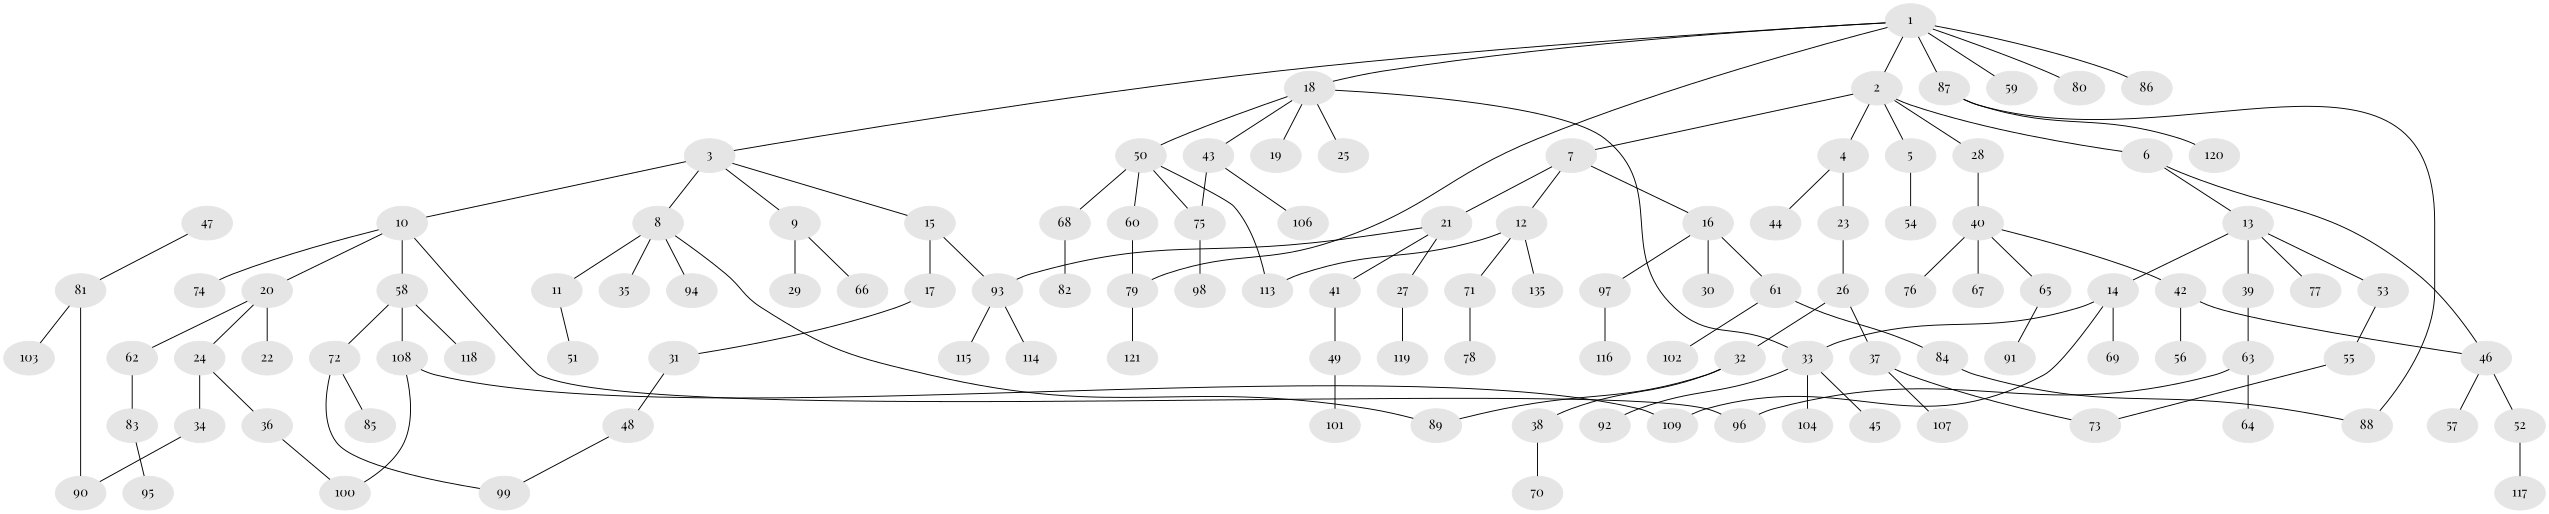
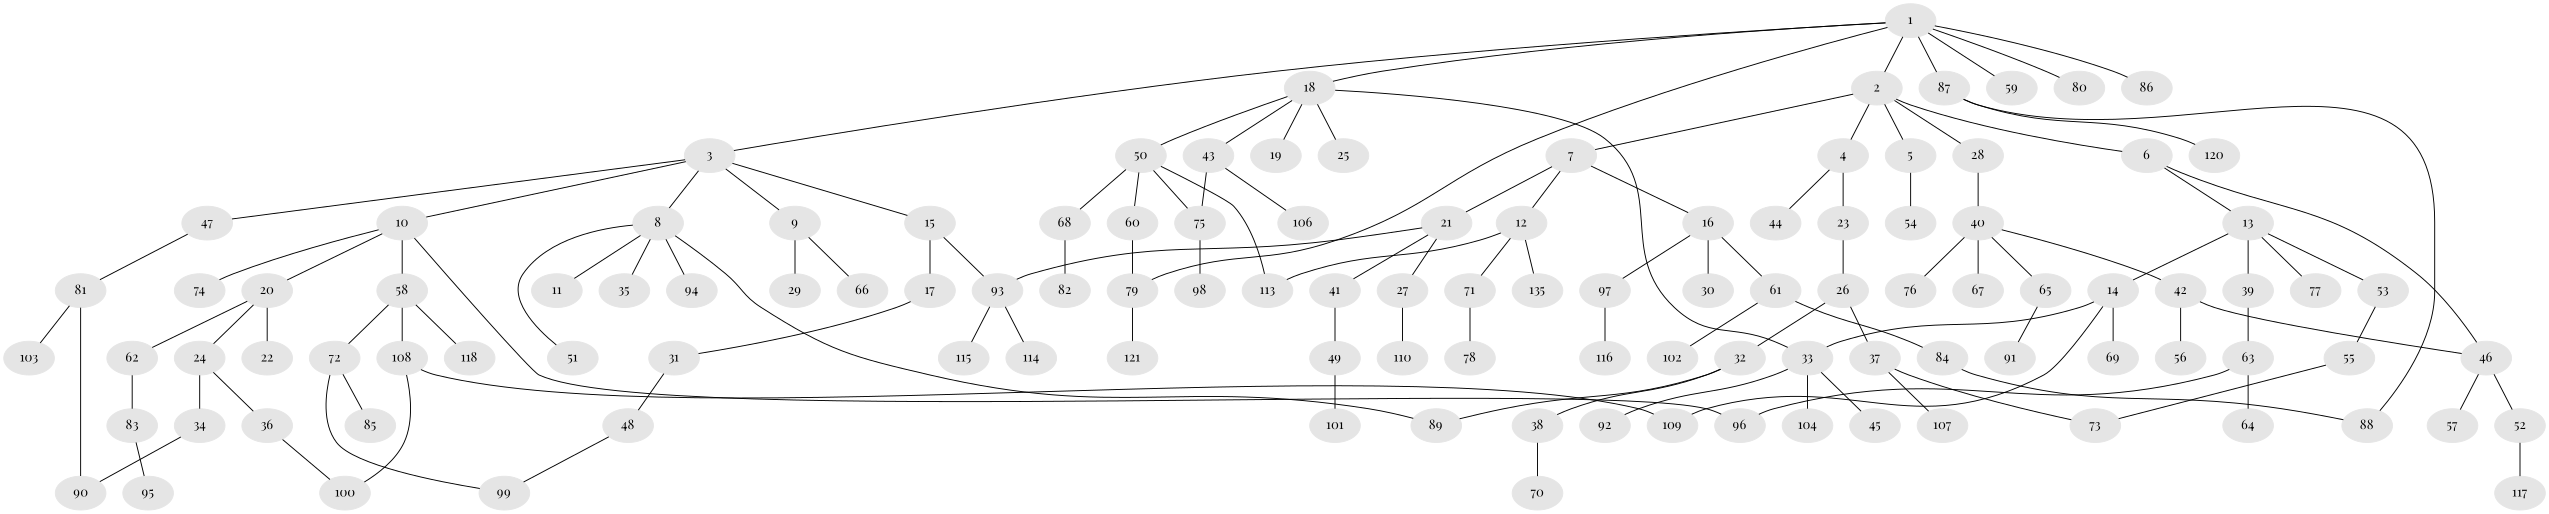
none -> (459, 189)
(565, 324) -> (536, 260)
(1402, 358) -> (1402, 358)
